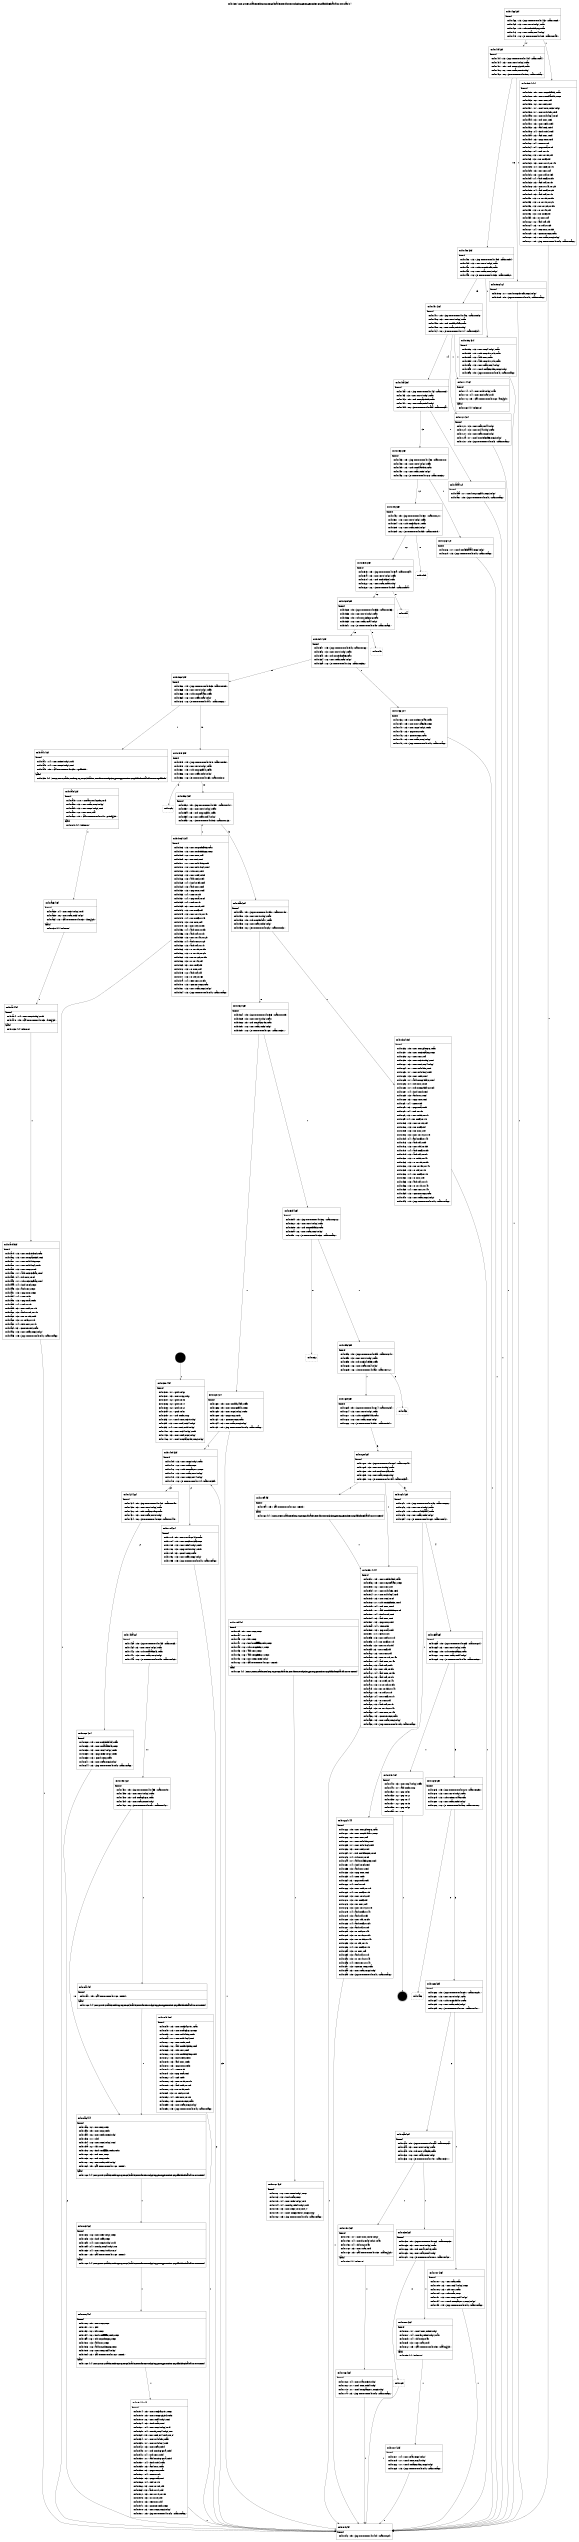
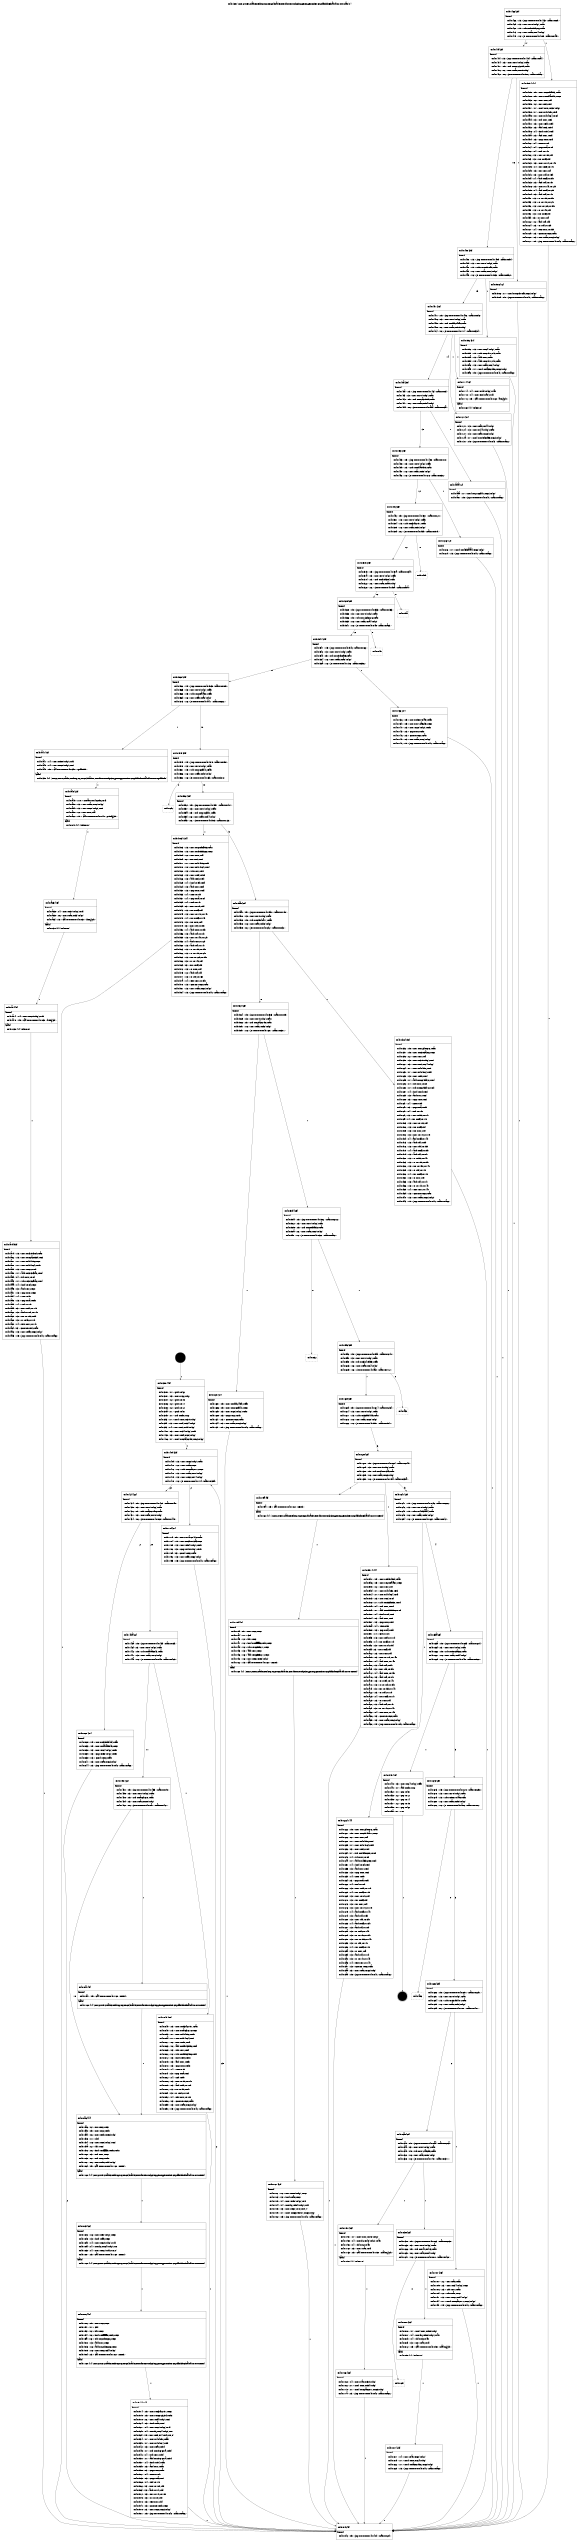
none -> (97, 784)
(202, 830) -> (204, 829)
(212, 1440) -> (186, 1445)
(346, 1543) -> (308, 1569)
none -> (150, 1576)
none -> (189, 1837)
(370, 2448) -> (309, 2378)
